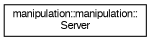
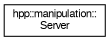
(75, 21) -> (55, 21)
